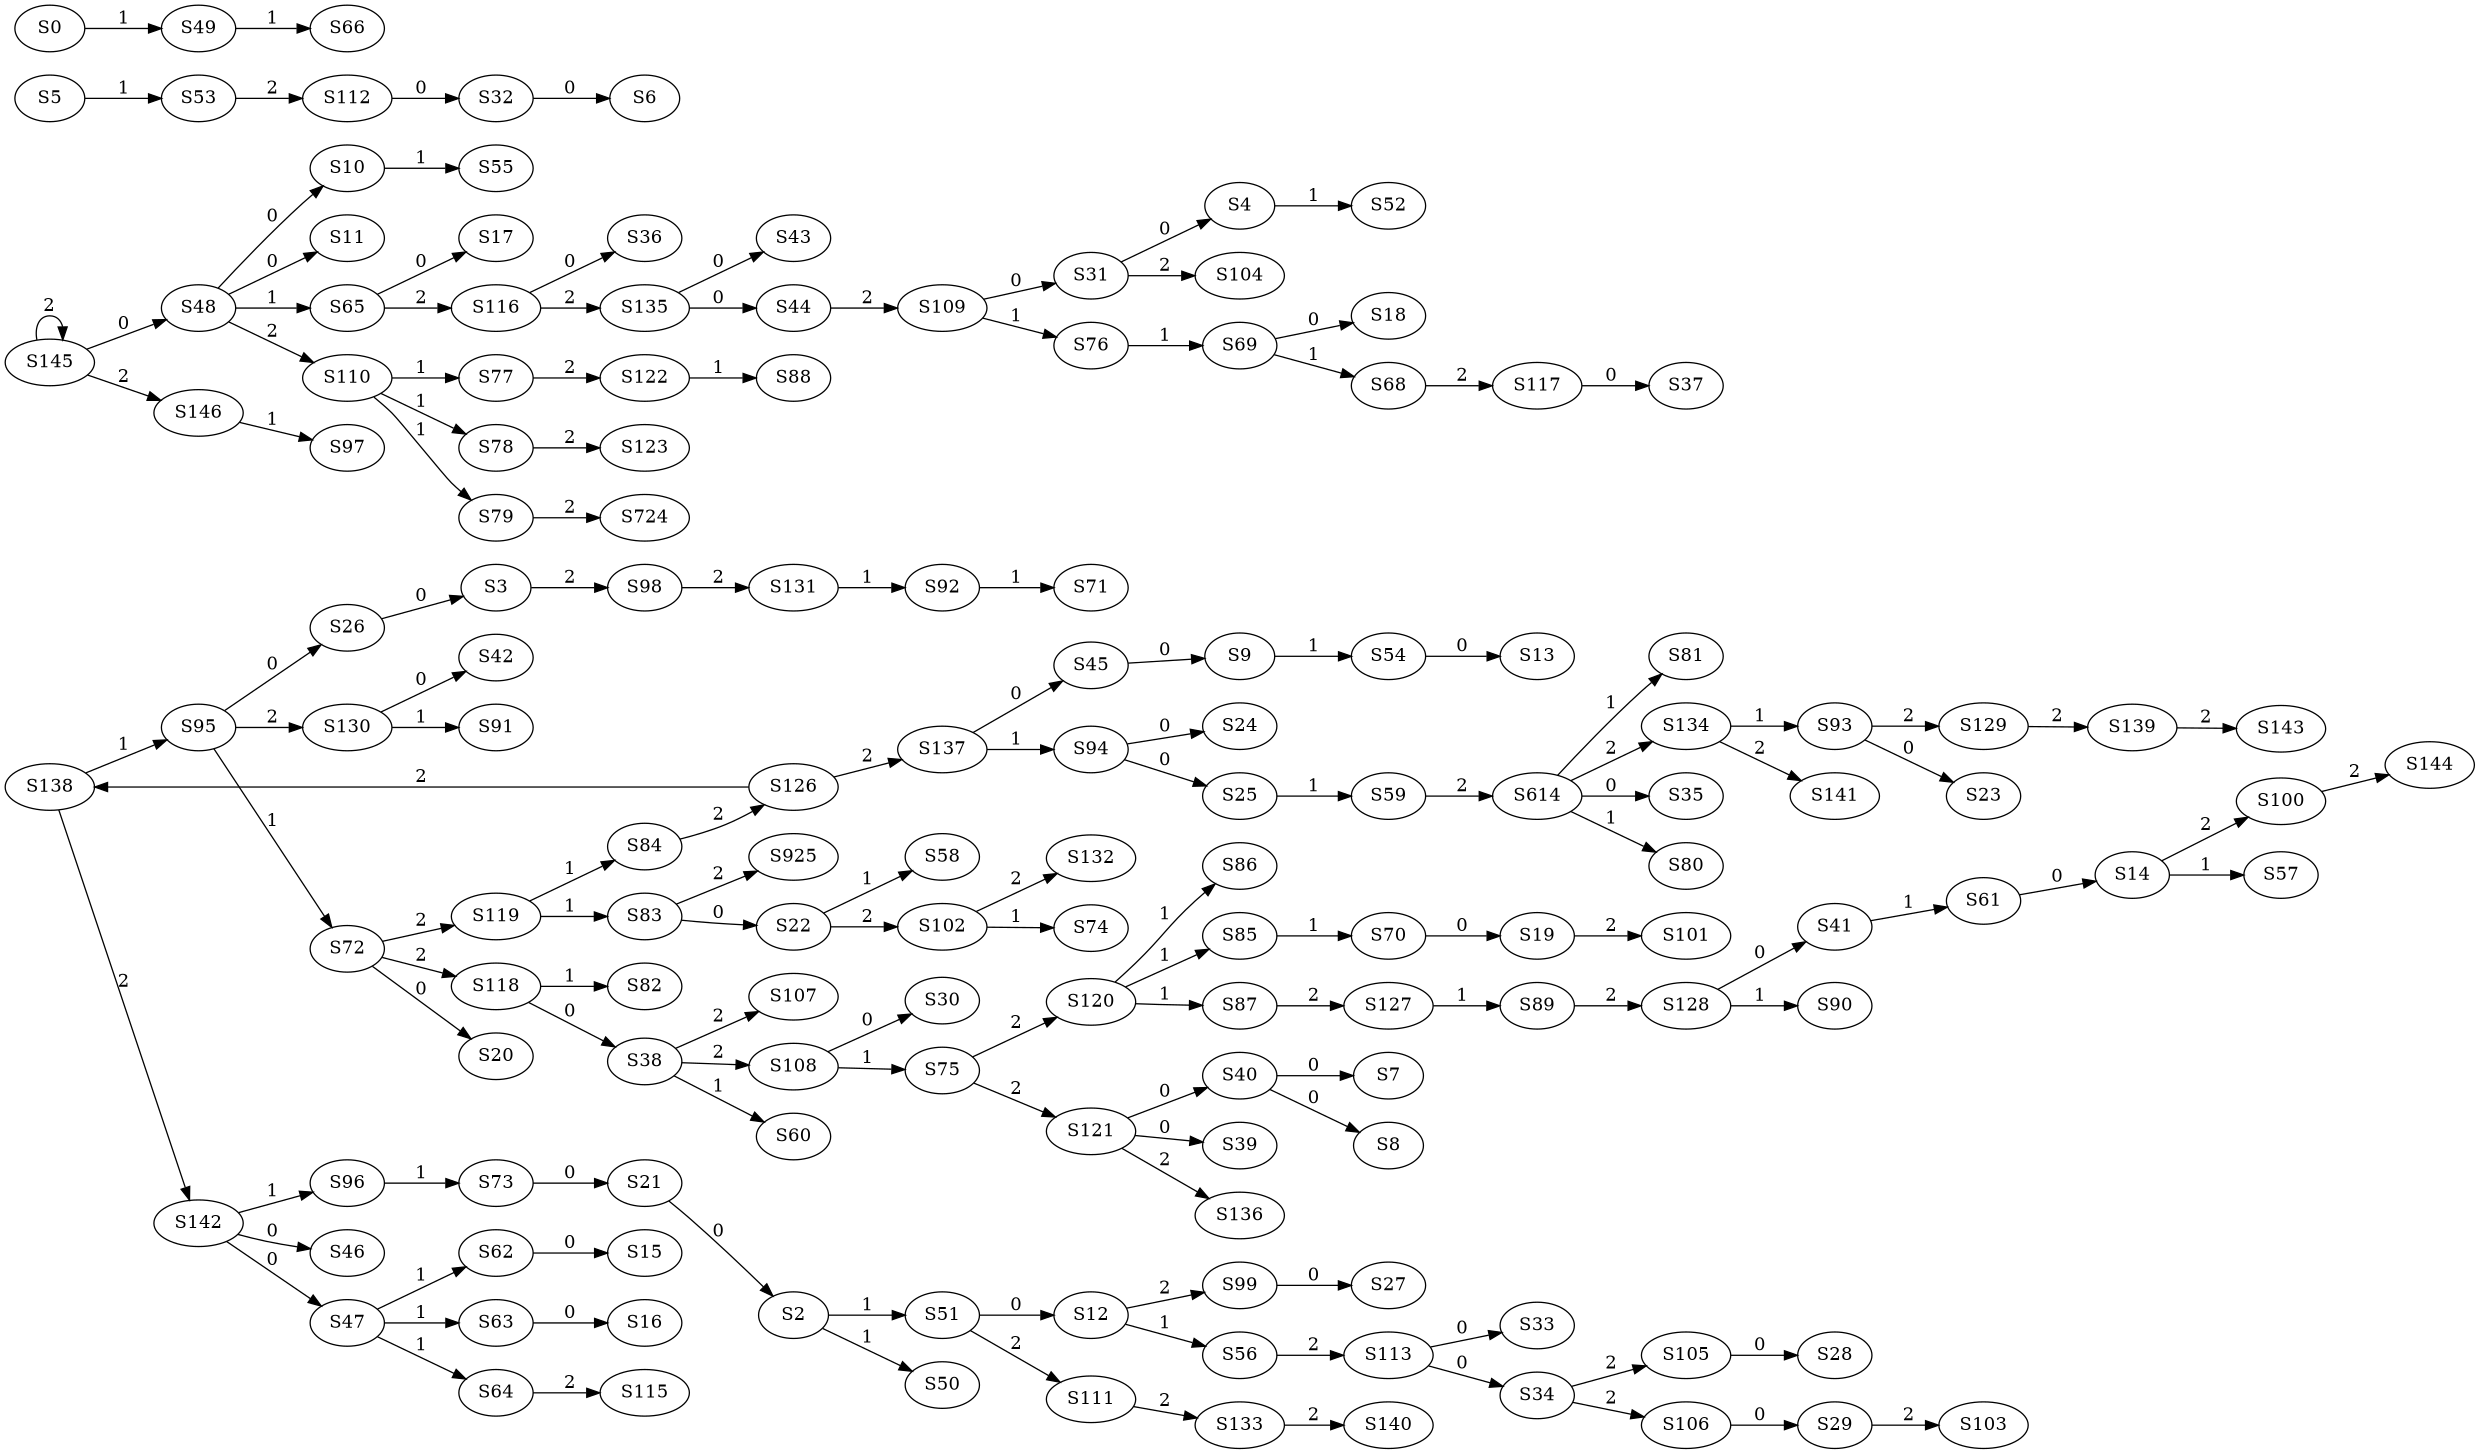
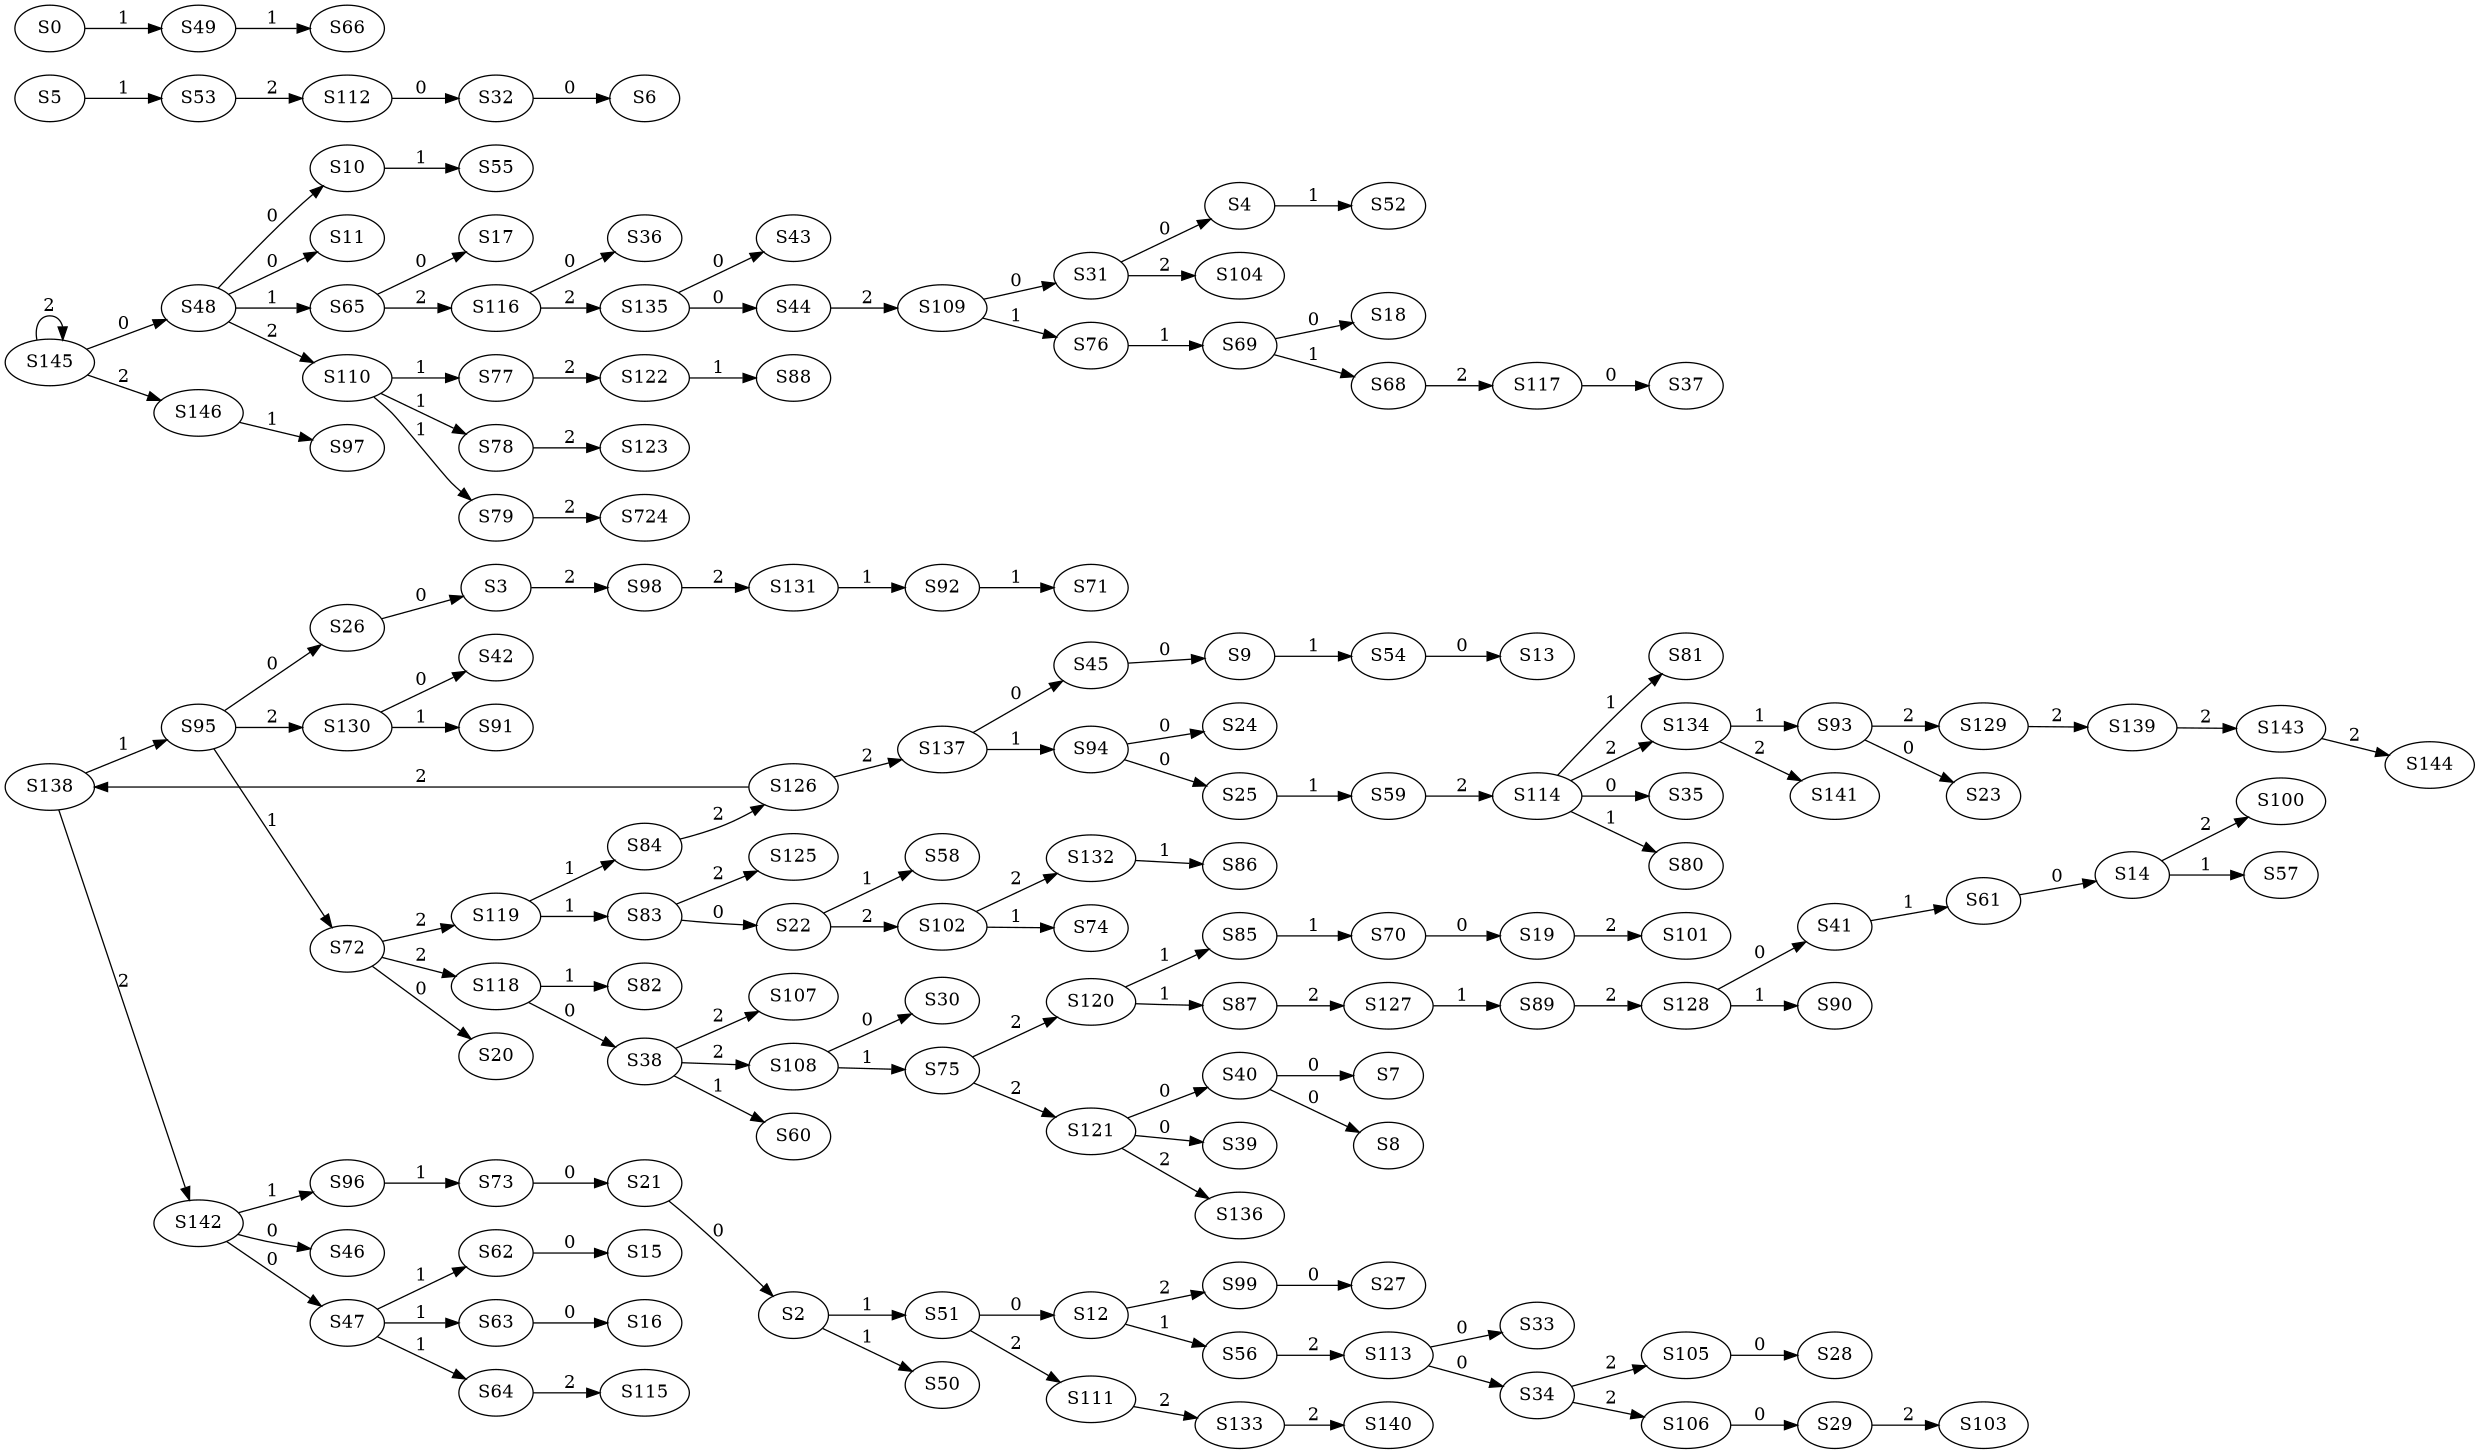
(2349, 785) -> (2349, 745)
(1537, 796) -> (1537, 796)
(794, 857) -> (794, 857)
(1160, 937) -> (1163, 862)
